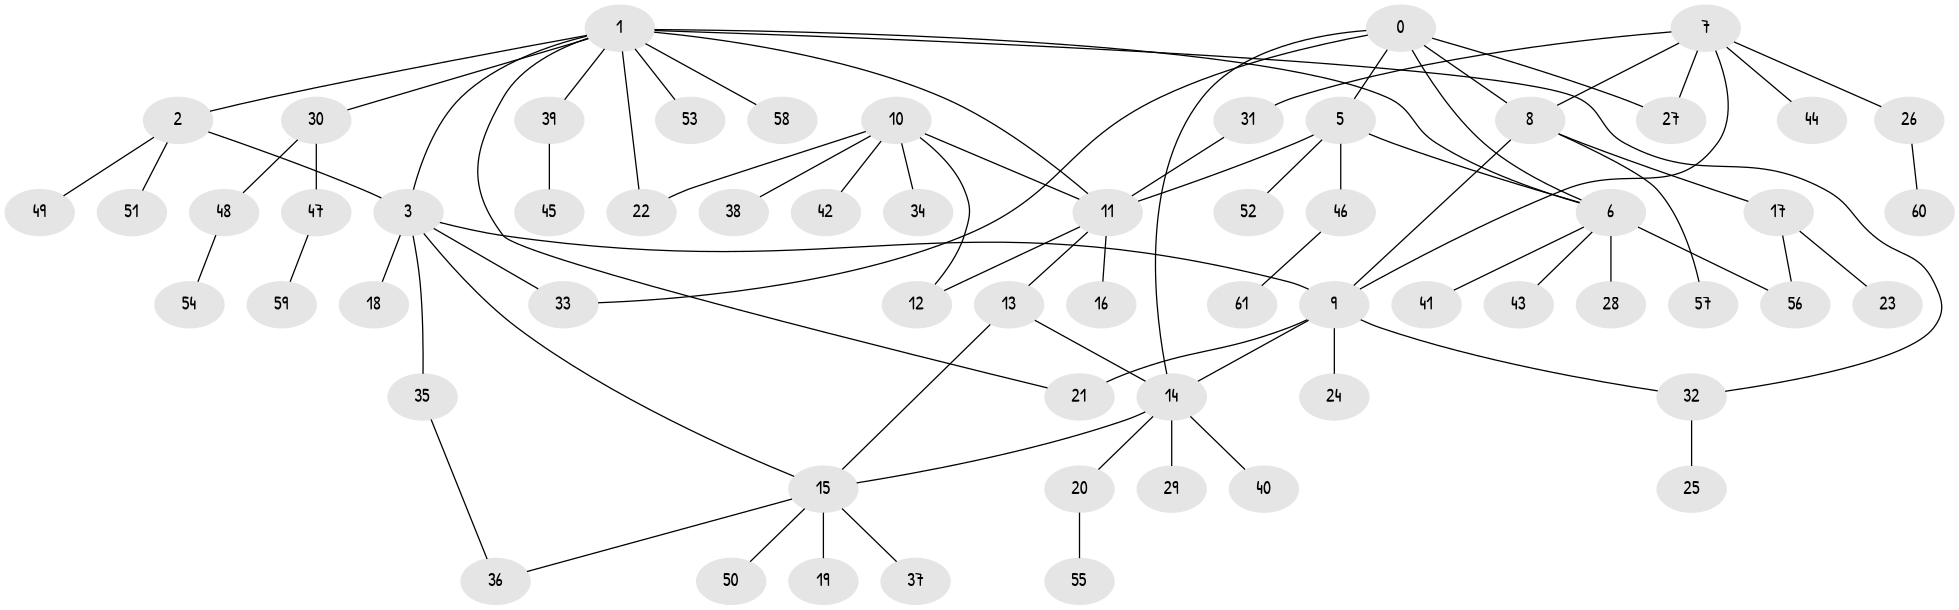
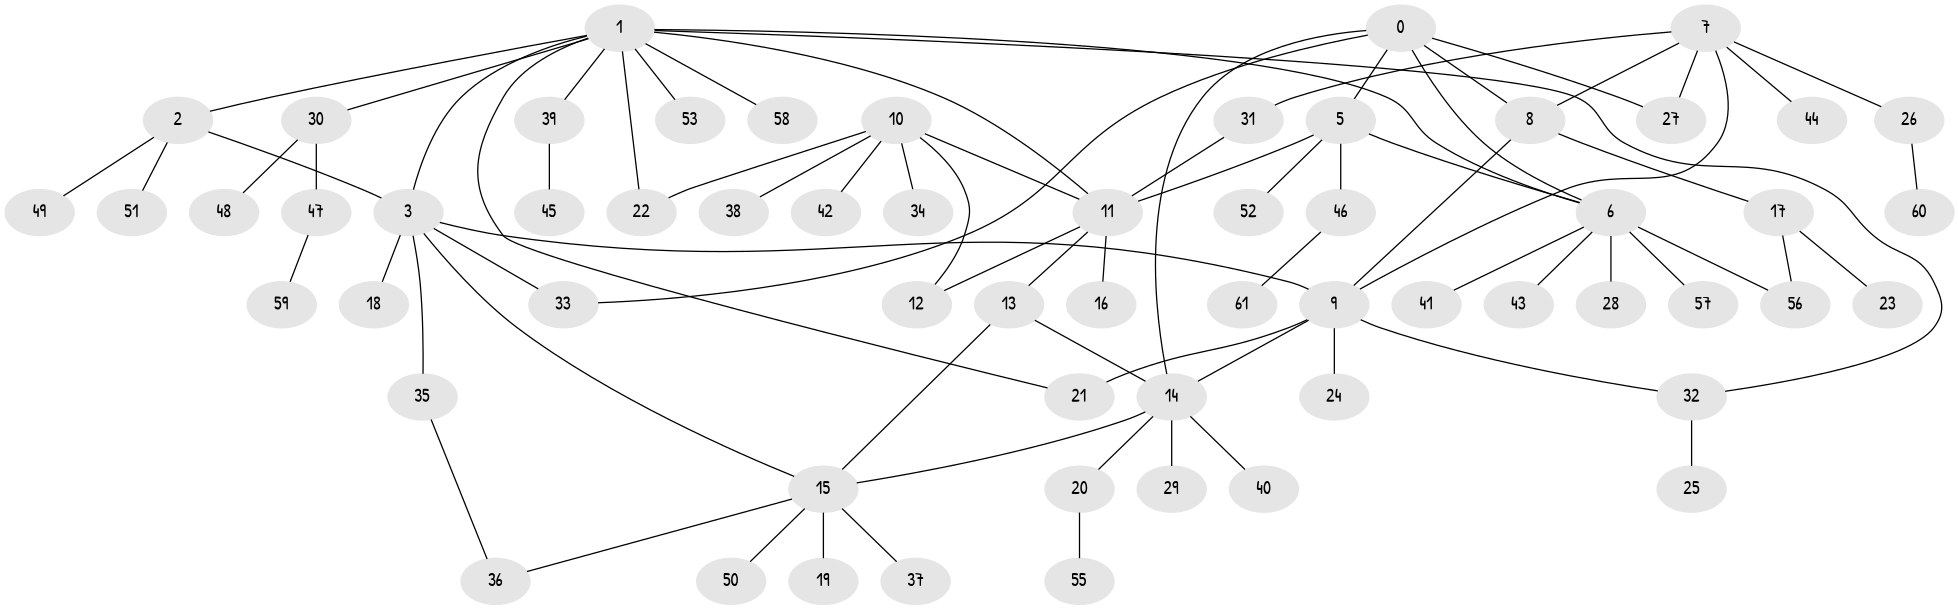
(1653, 186) -> (1657, 259)
(190, 305) -> none
